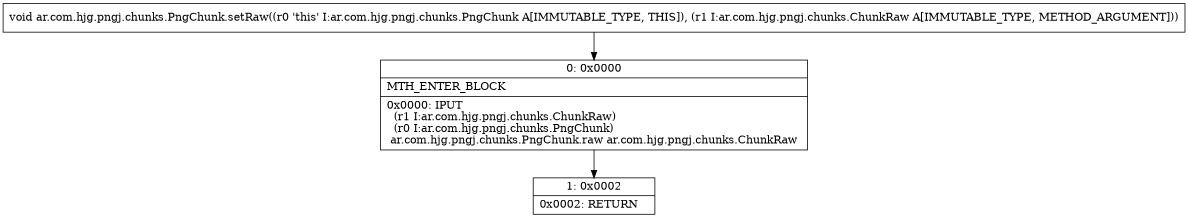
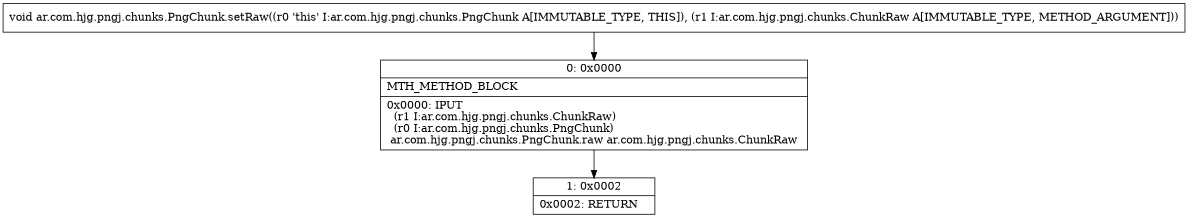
(446, 87) -> (452, 87)
